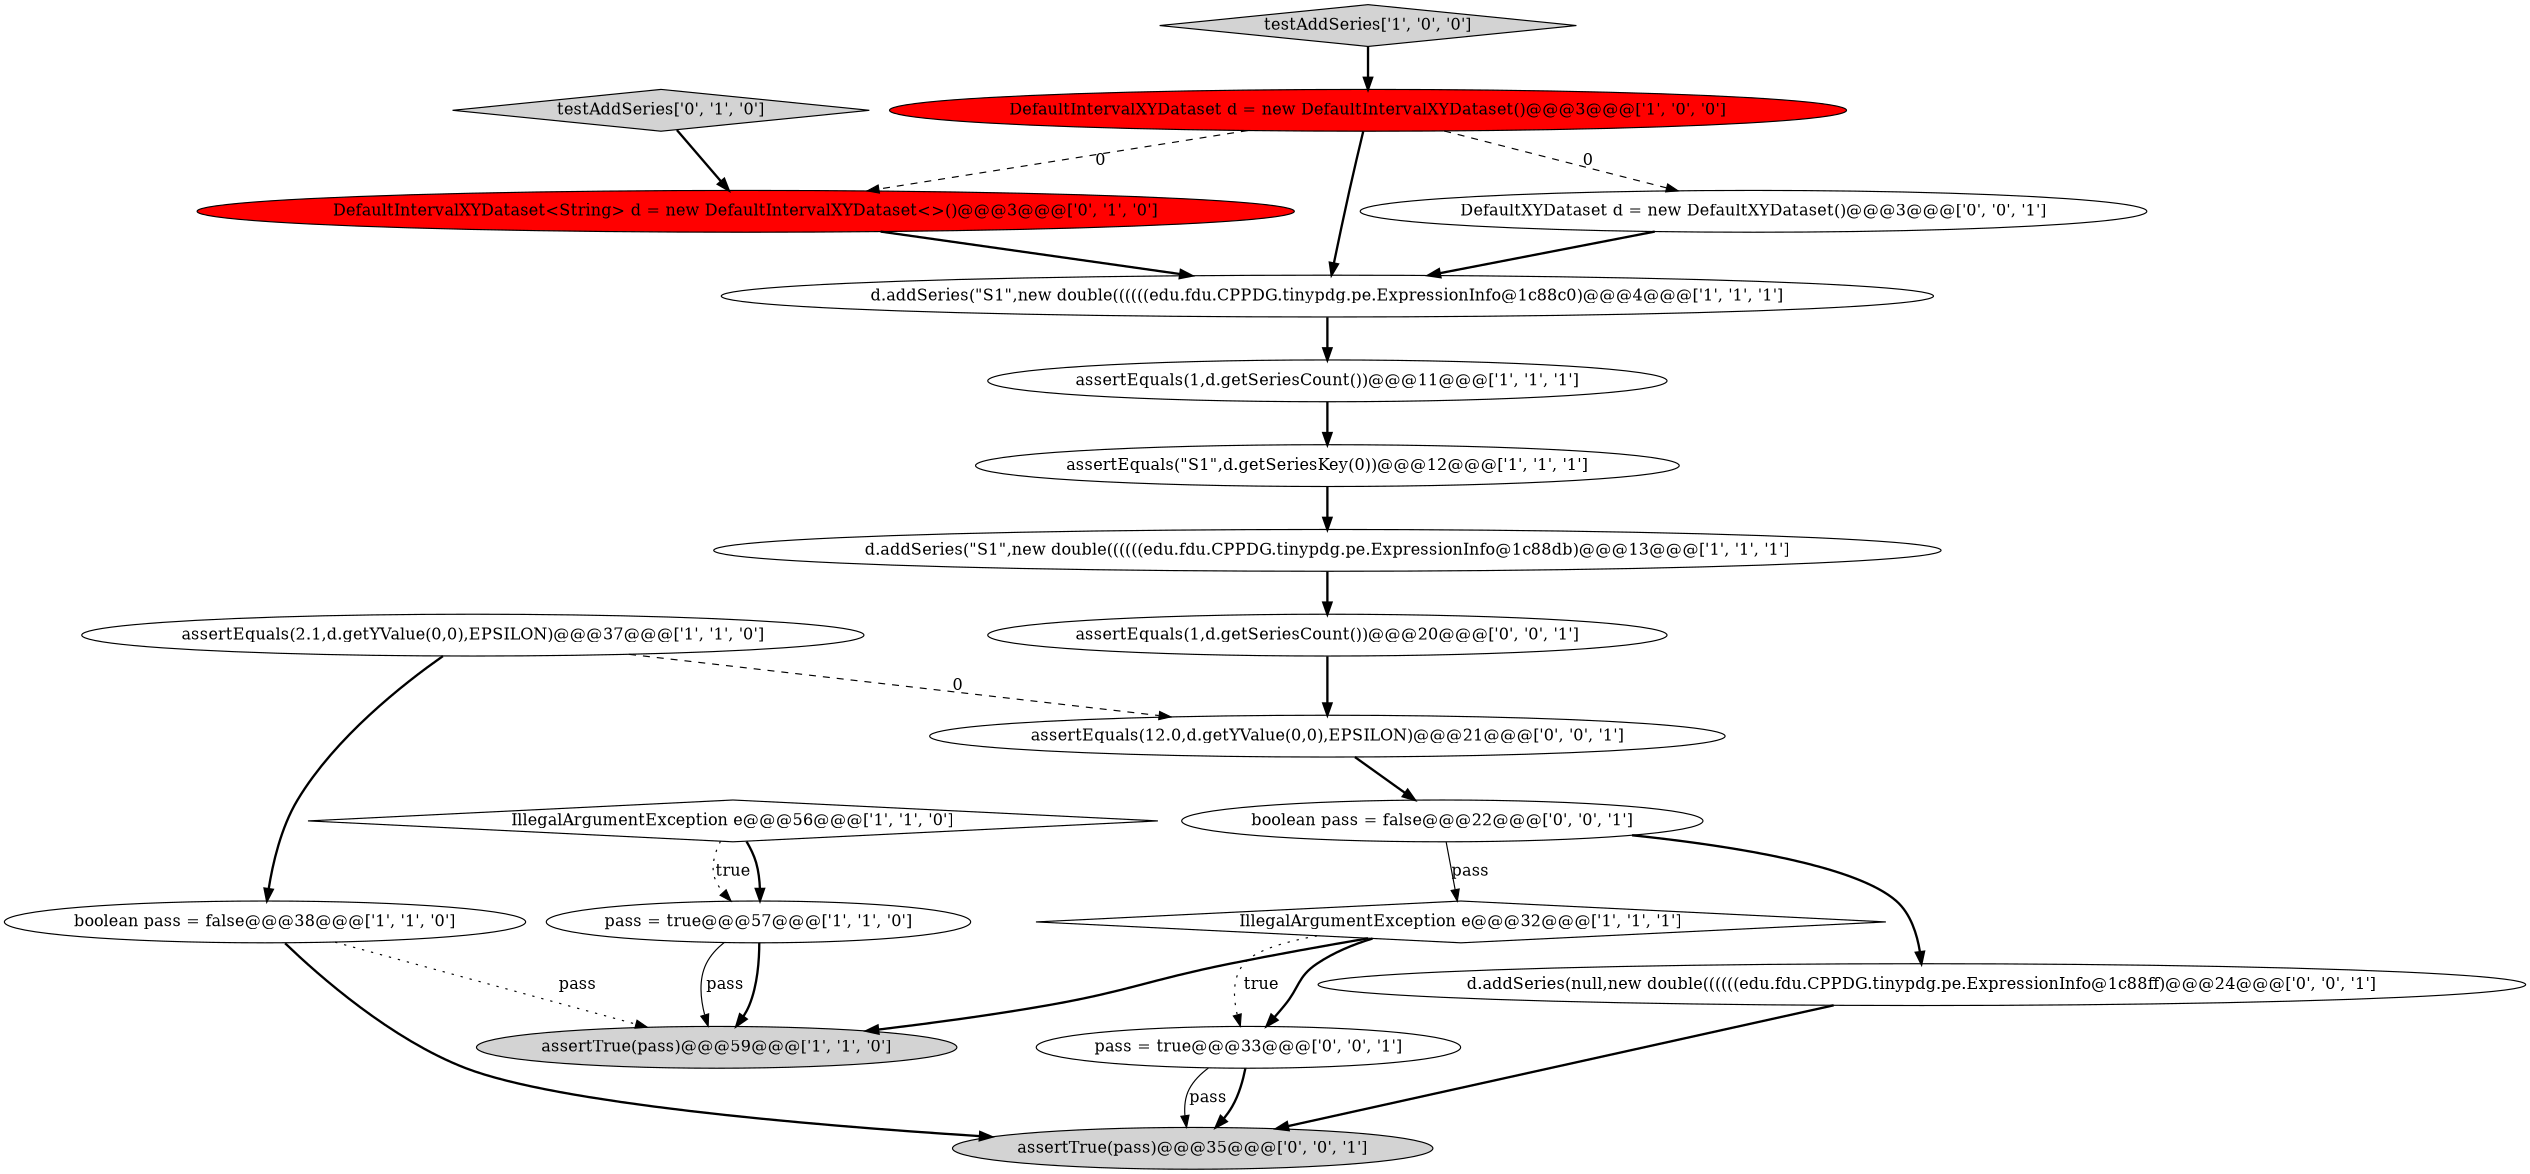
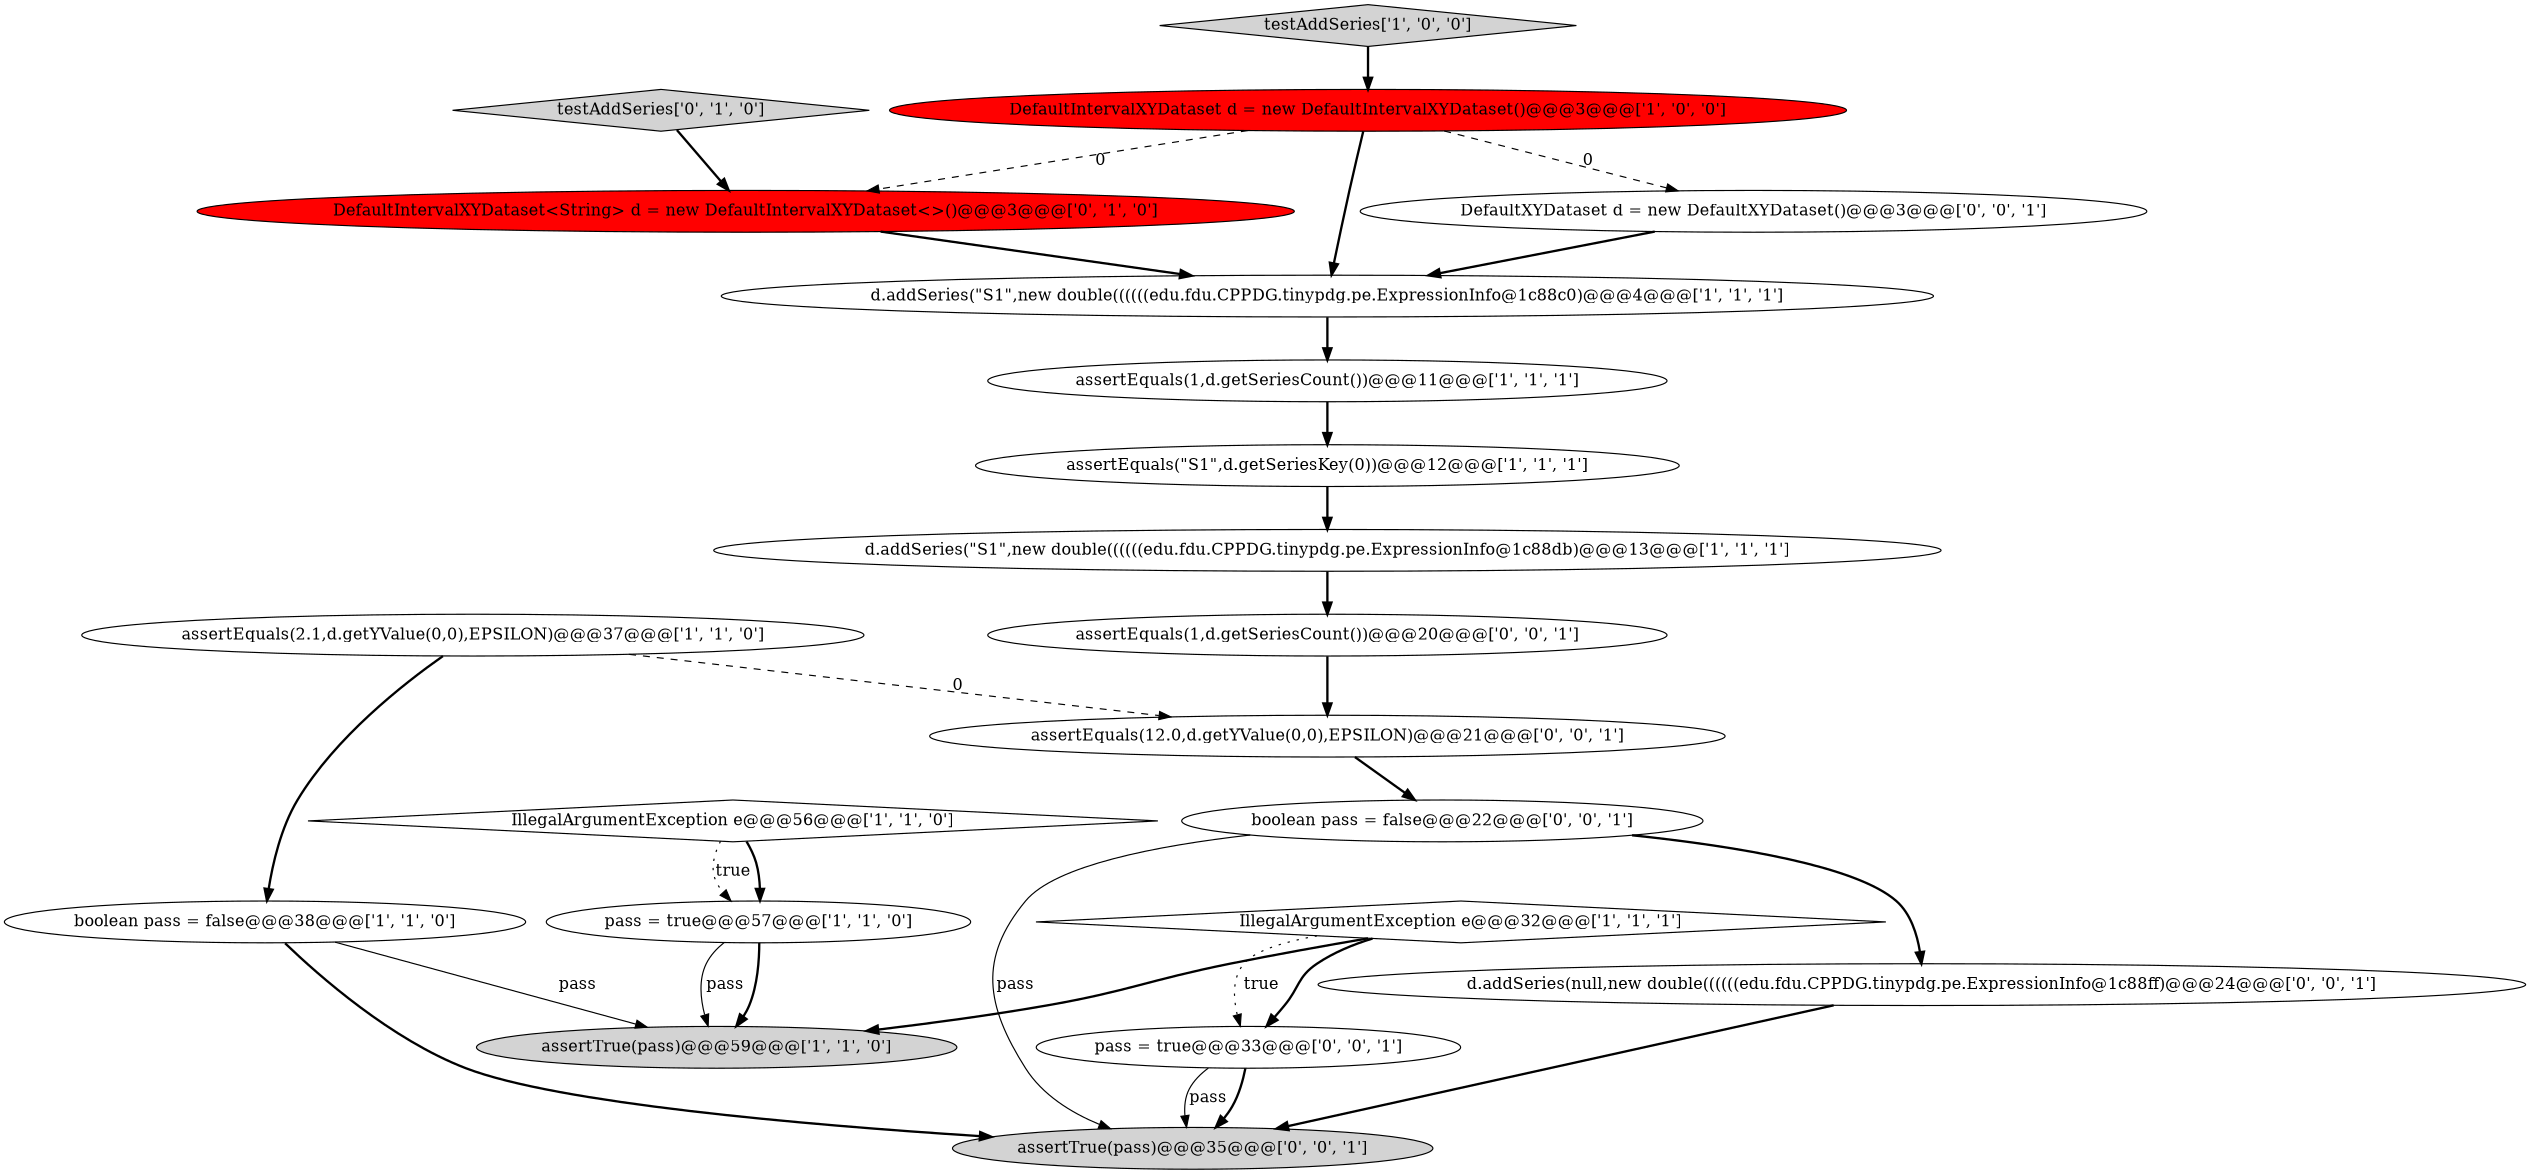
(1451, 866) -> (1014, 917)
(486, 983) -> (486, 983)
